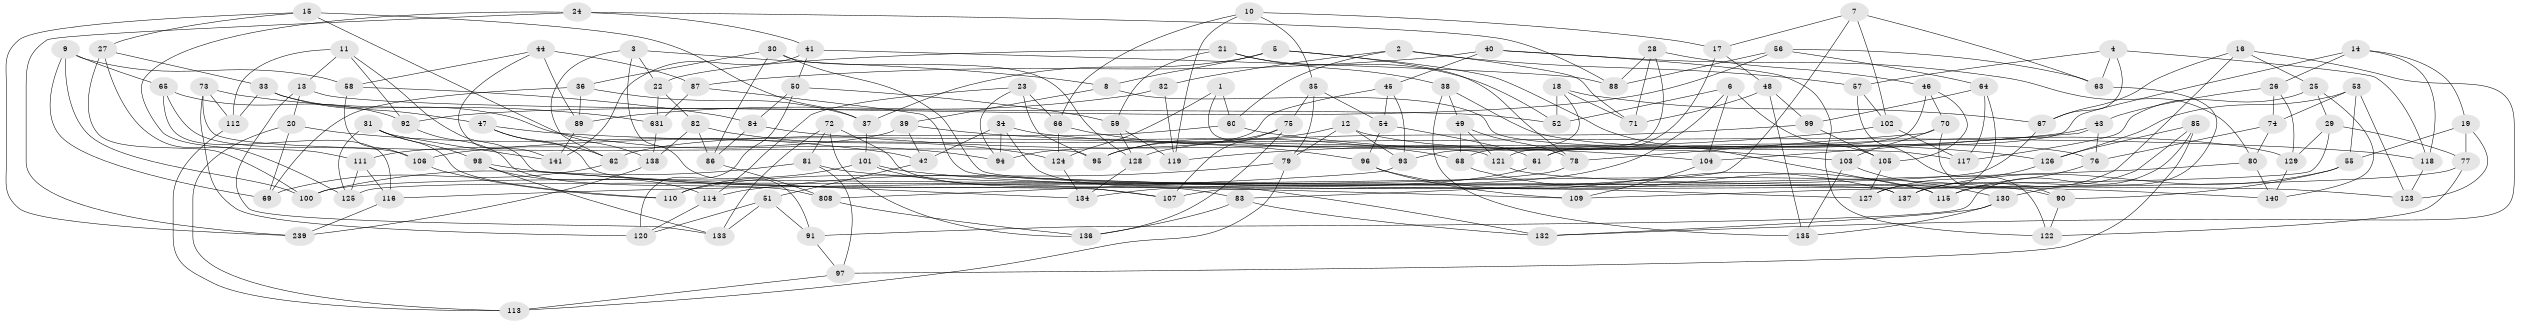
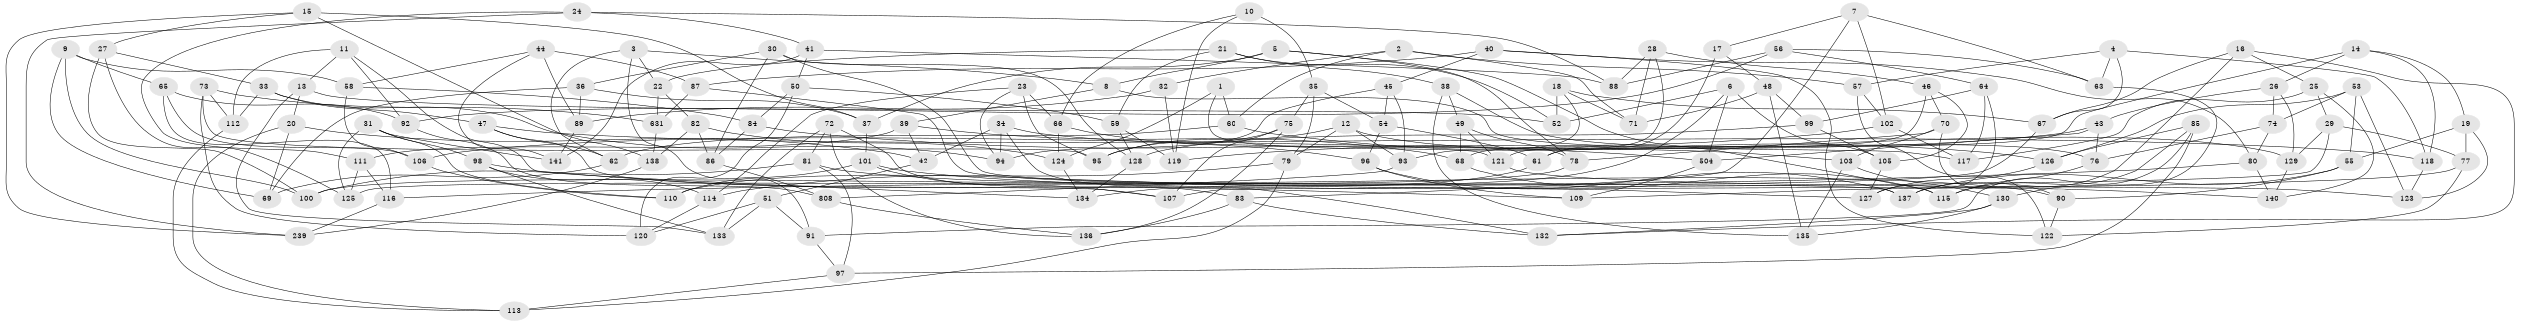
(1485, 23) -> none
(1707, 162) -> (1707, 162)
